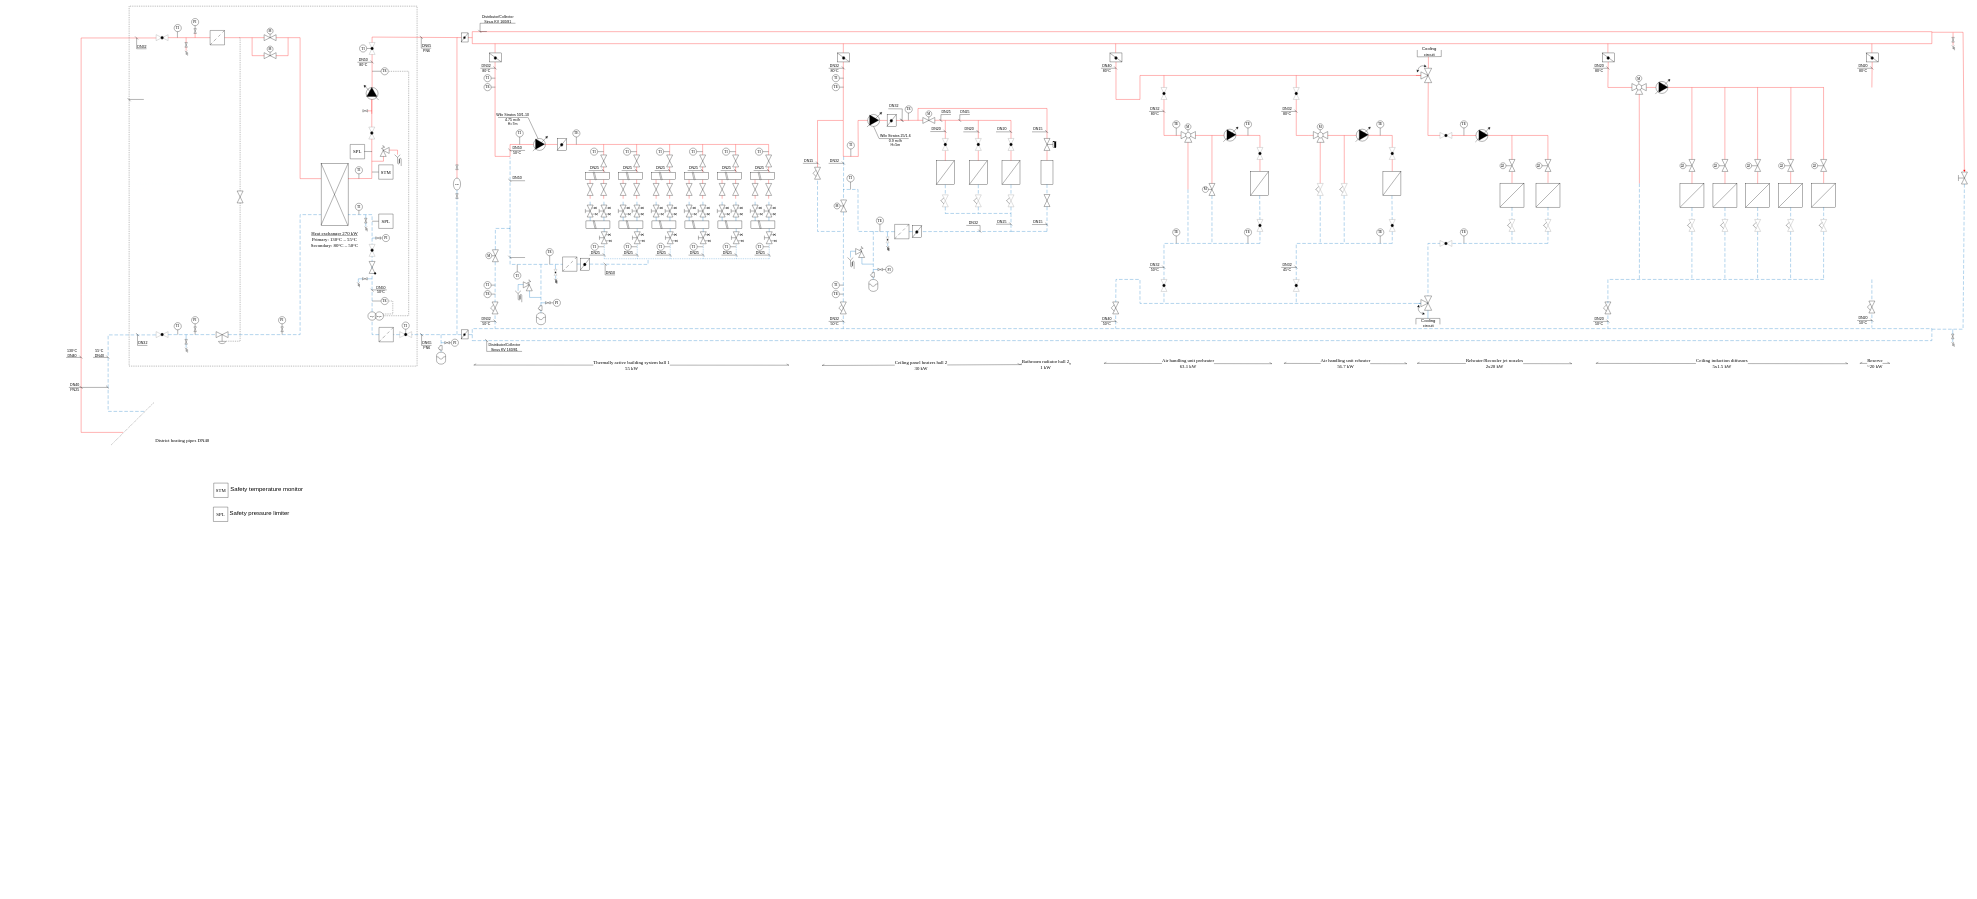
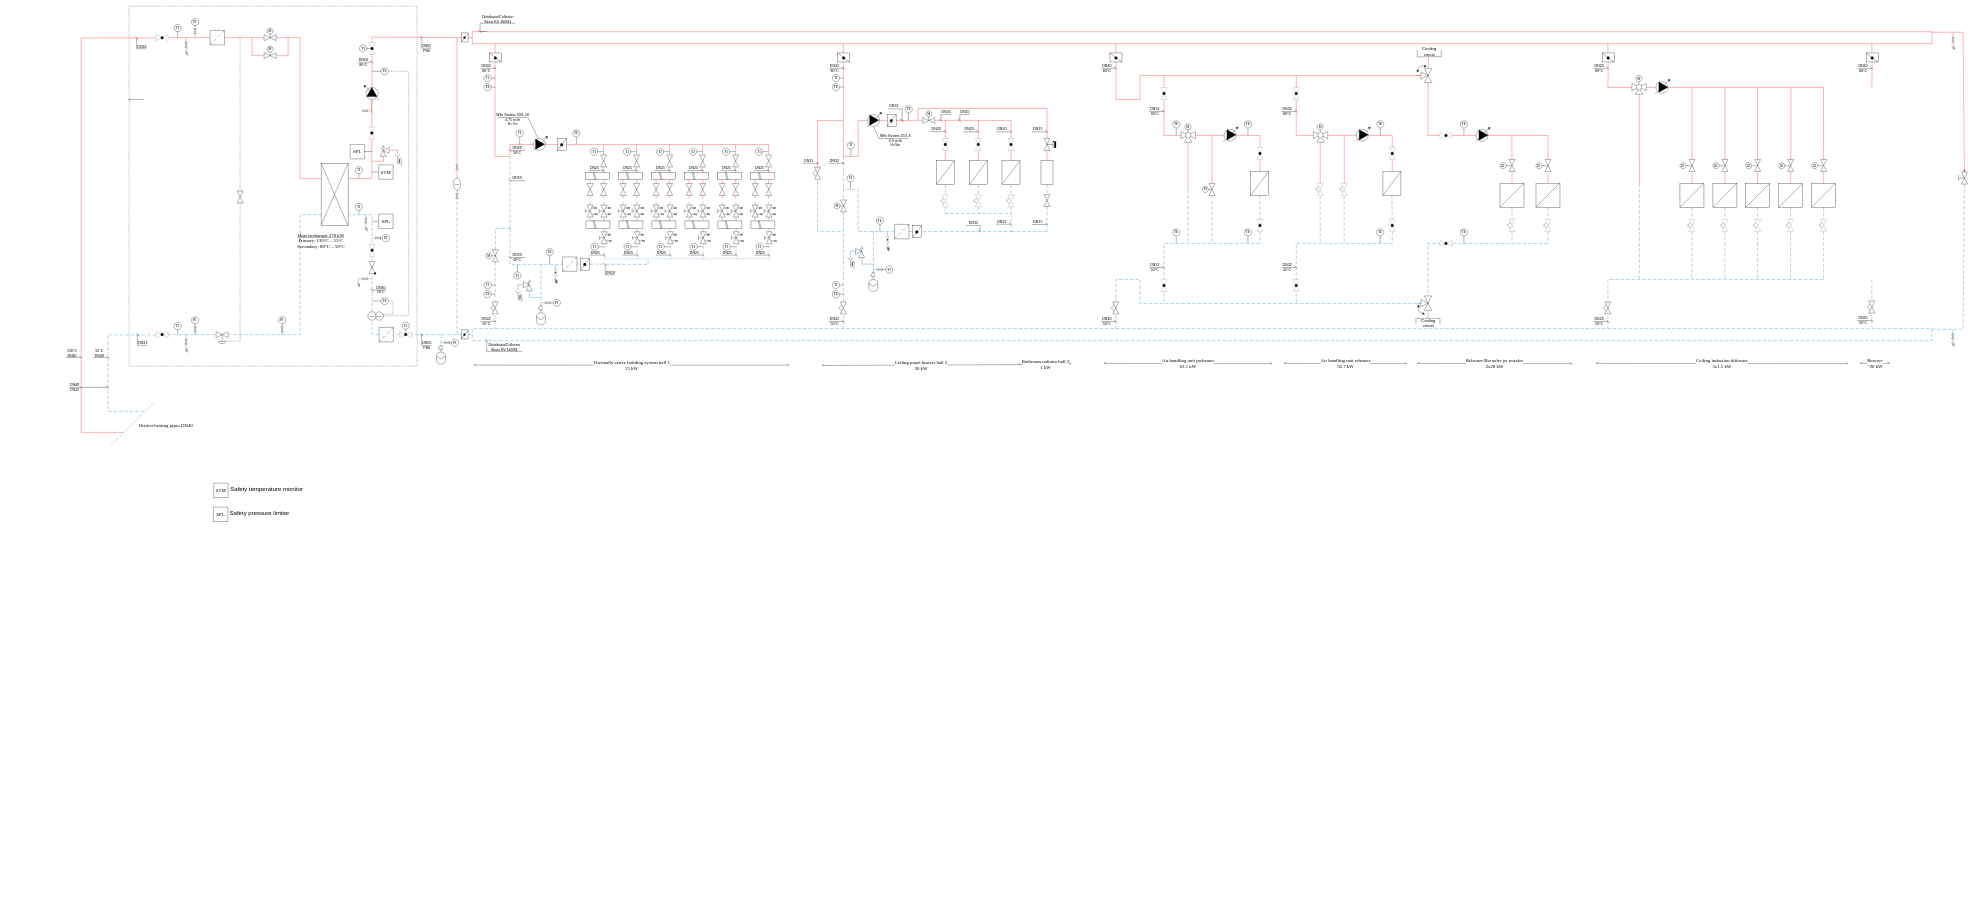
(335, 238) -> (321, 240)
none -> (517, 257)
(182, 441) -> (166, 426)
